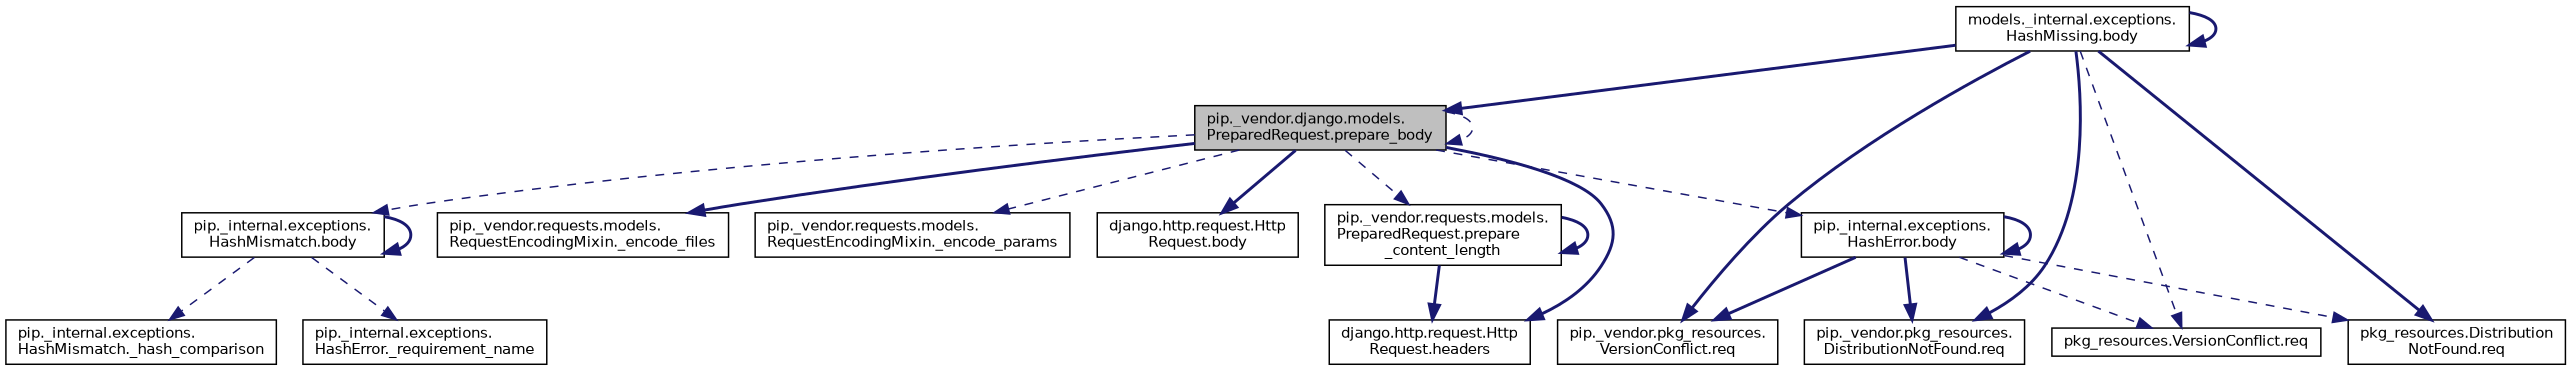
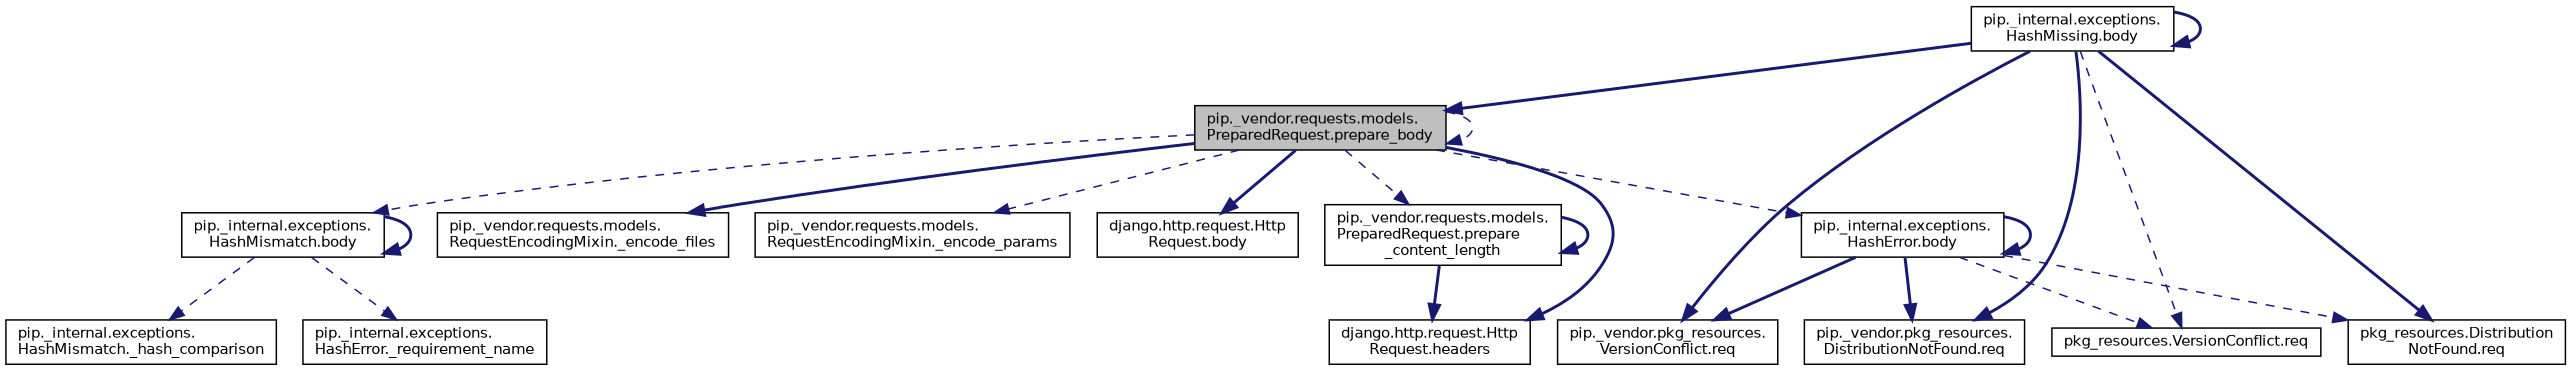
(2073, 29) -> (2073, 29)
(1320, 128) -> (1320, 128)
